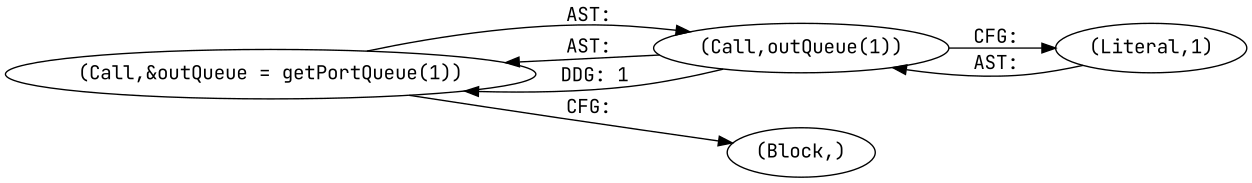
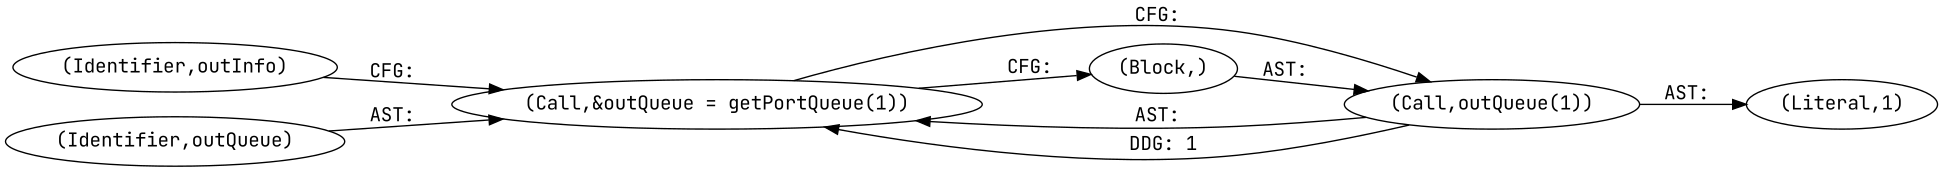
(595, 16) -> (1163, 16)
(1002, 38) -> (1693, 94)
none -> (175, 67)
(995, 76) -> (1294, 83)
none -> (175, 141)
